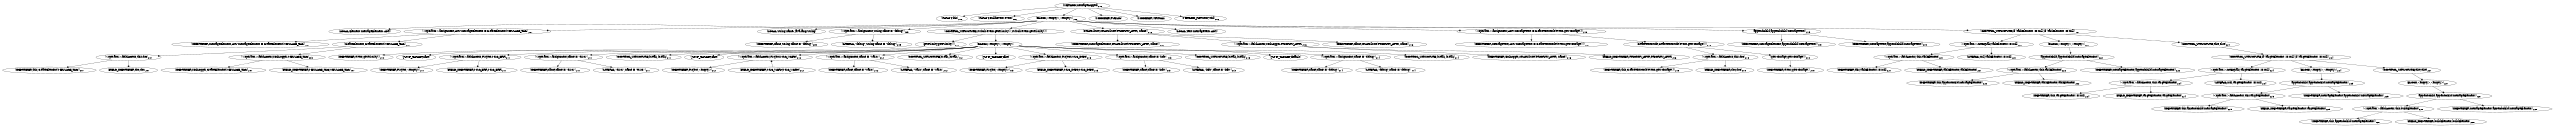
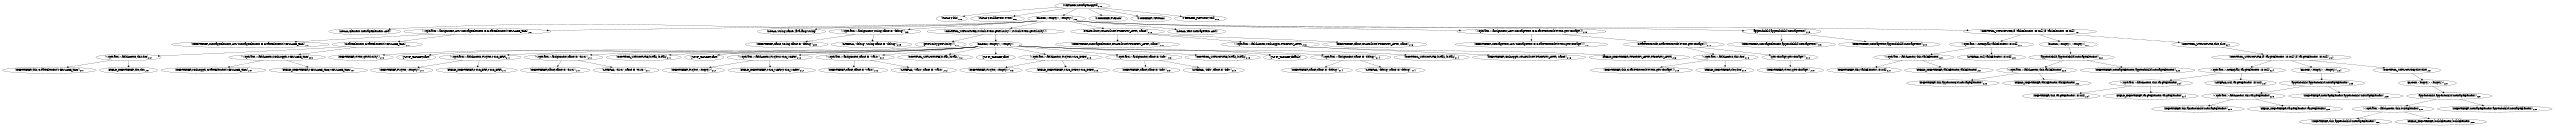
(772, 65) -> (769, 63)
